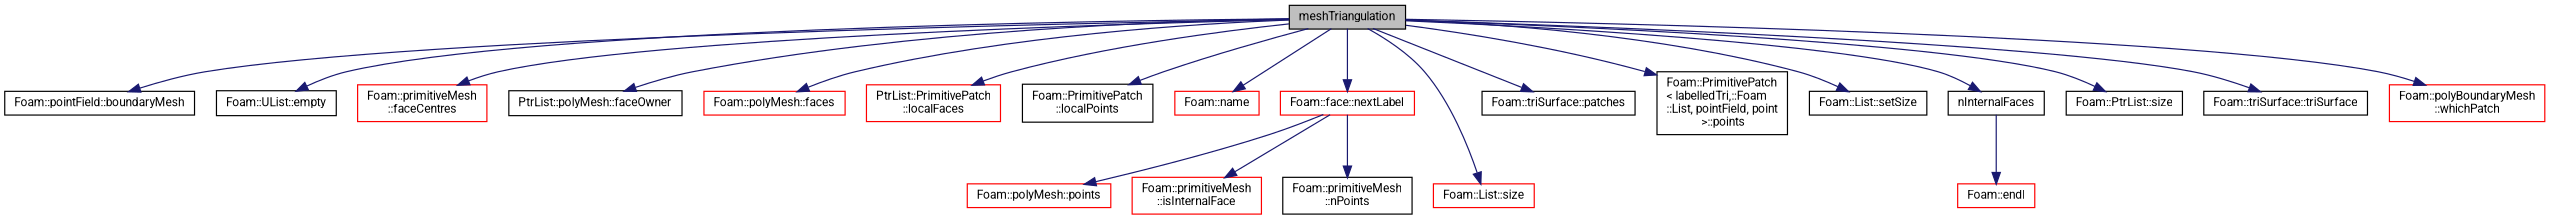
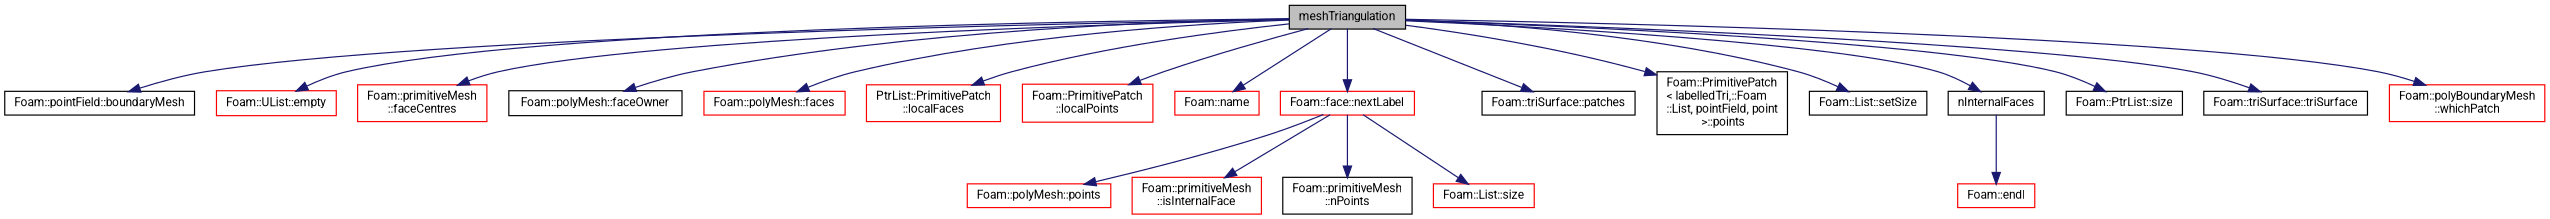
(1437, 89) -> (1411, 146)
(276, 103) -> (276, 103)
(595, 103) -> (595, 103)
(1088, 103) -> (1088, 103)
